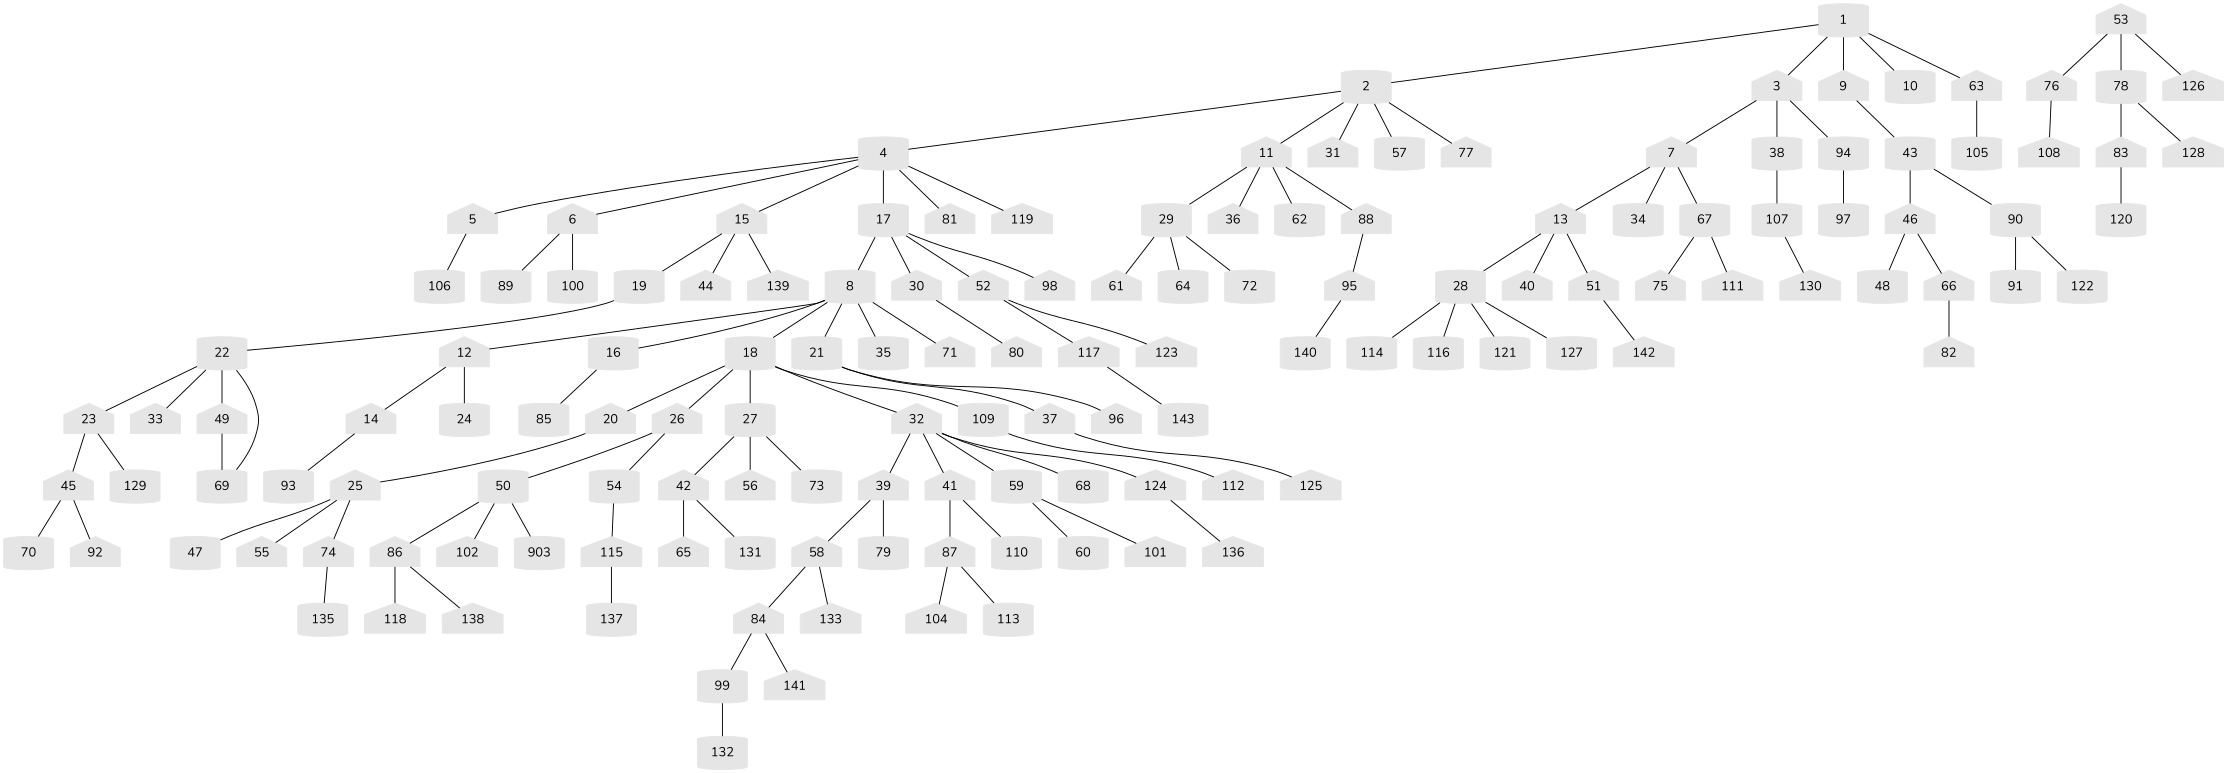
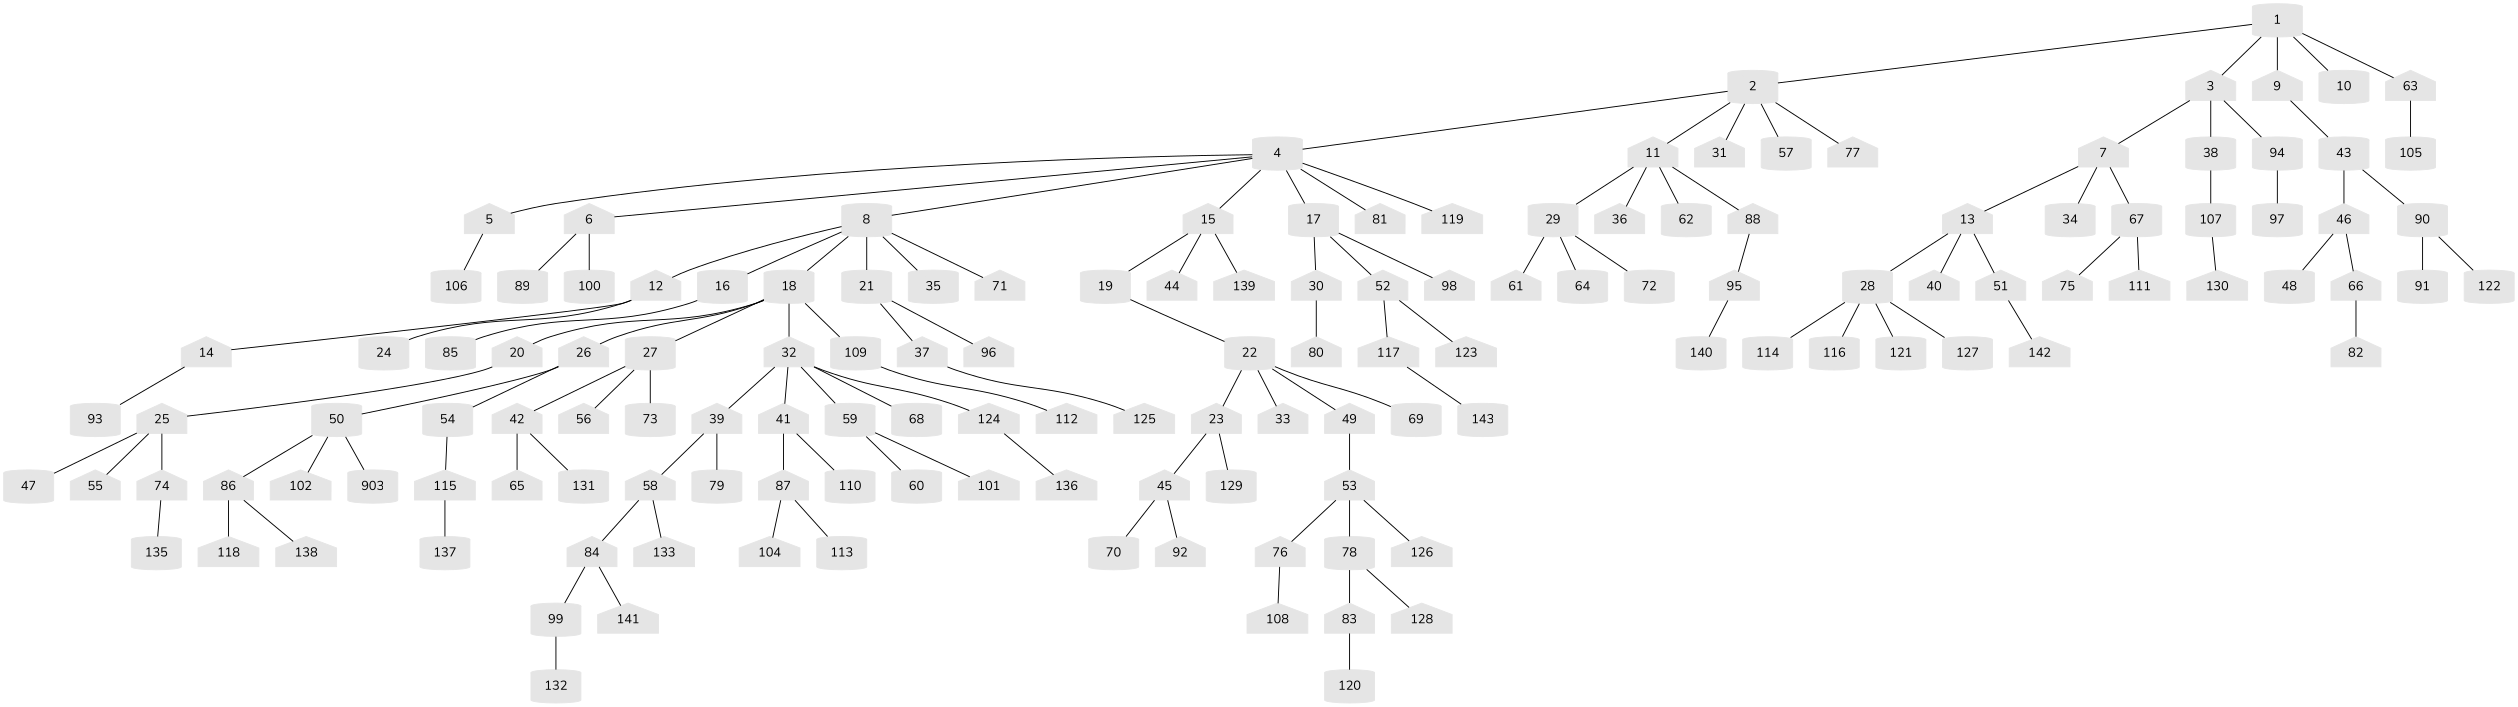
(867, 254) -> (1072, 187)
(222, 452) -> (1350, 452)
